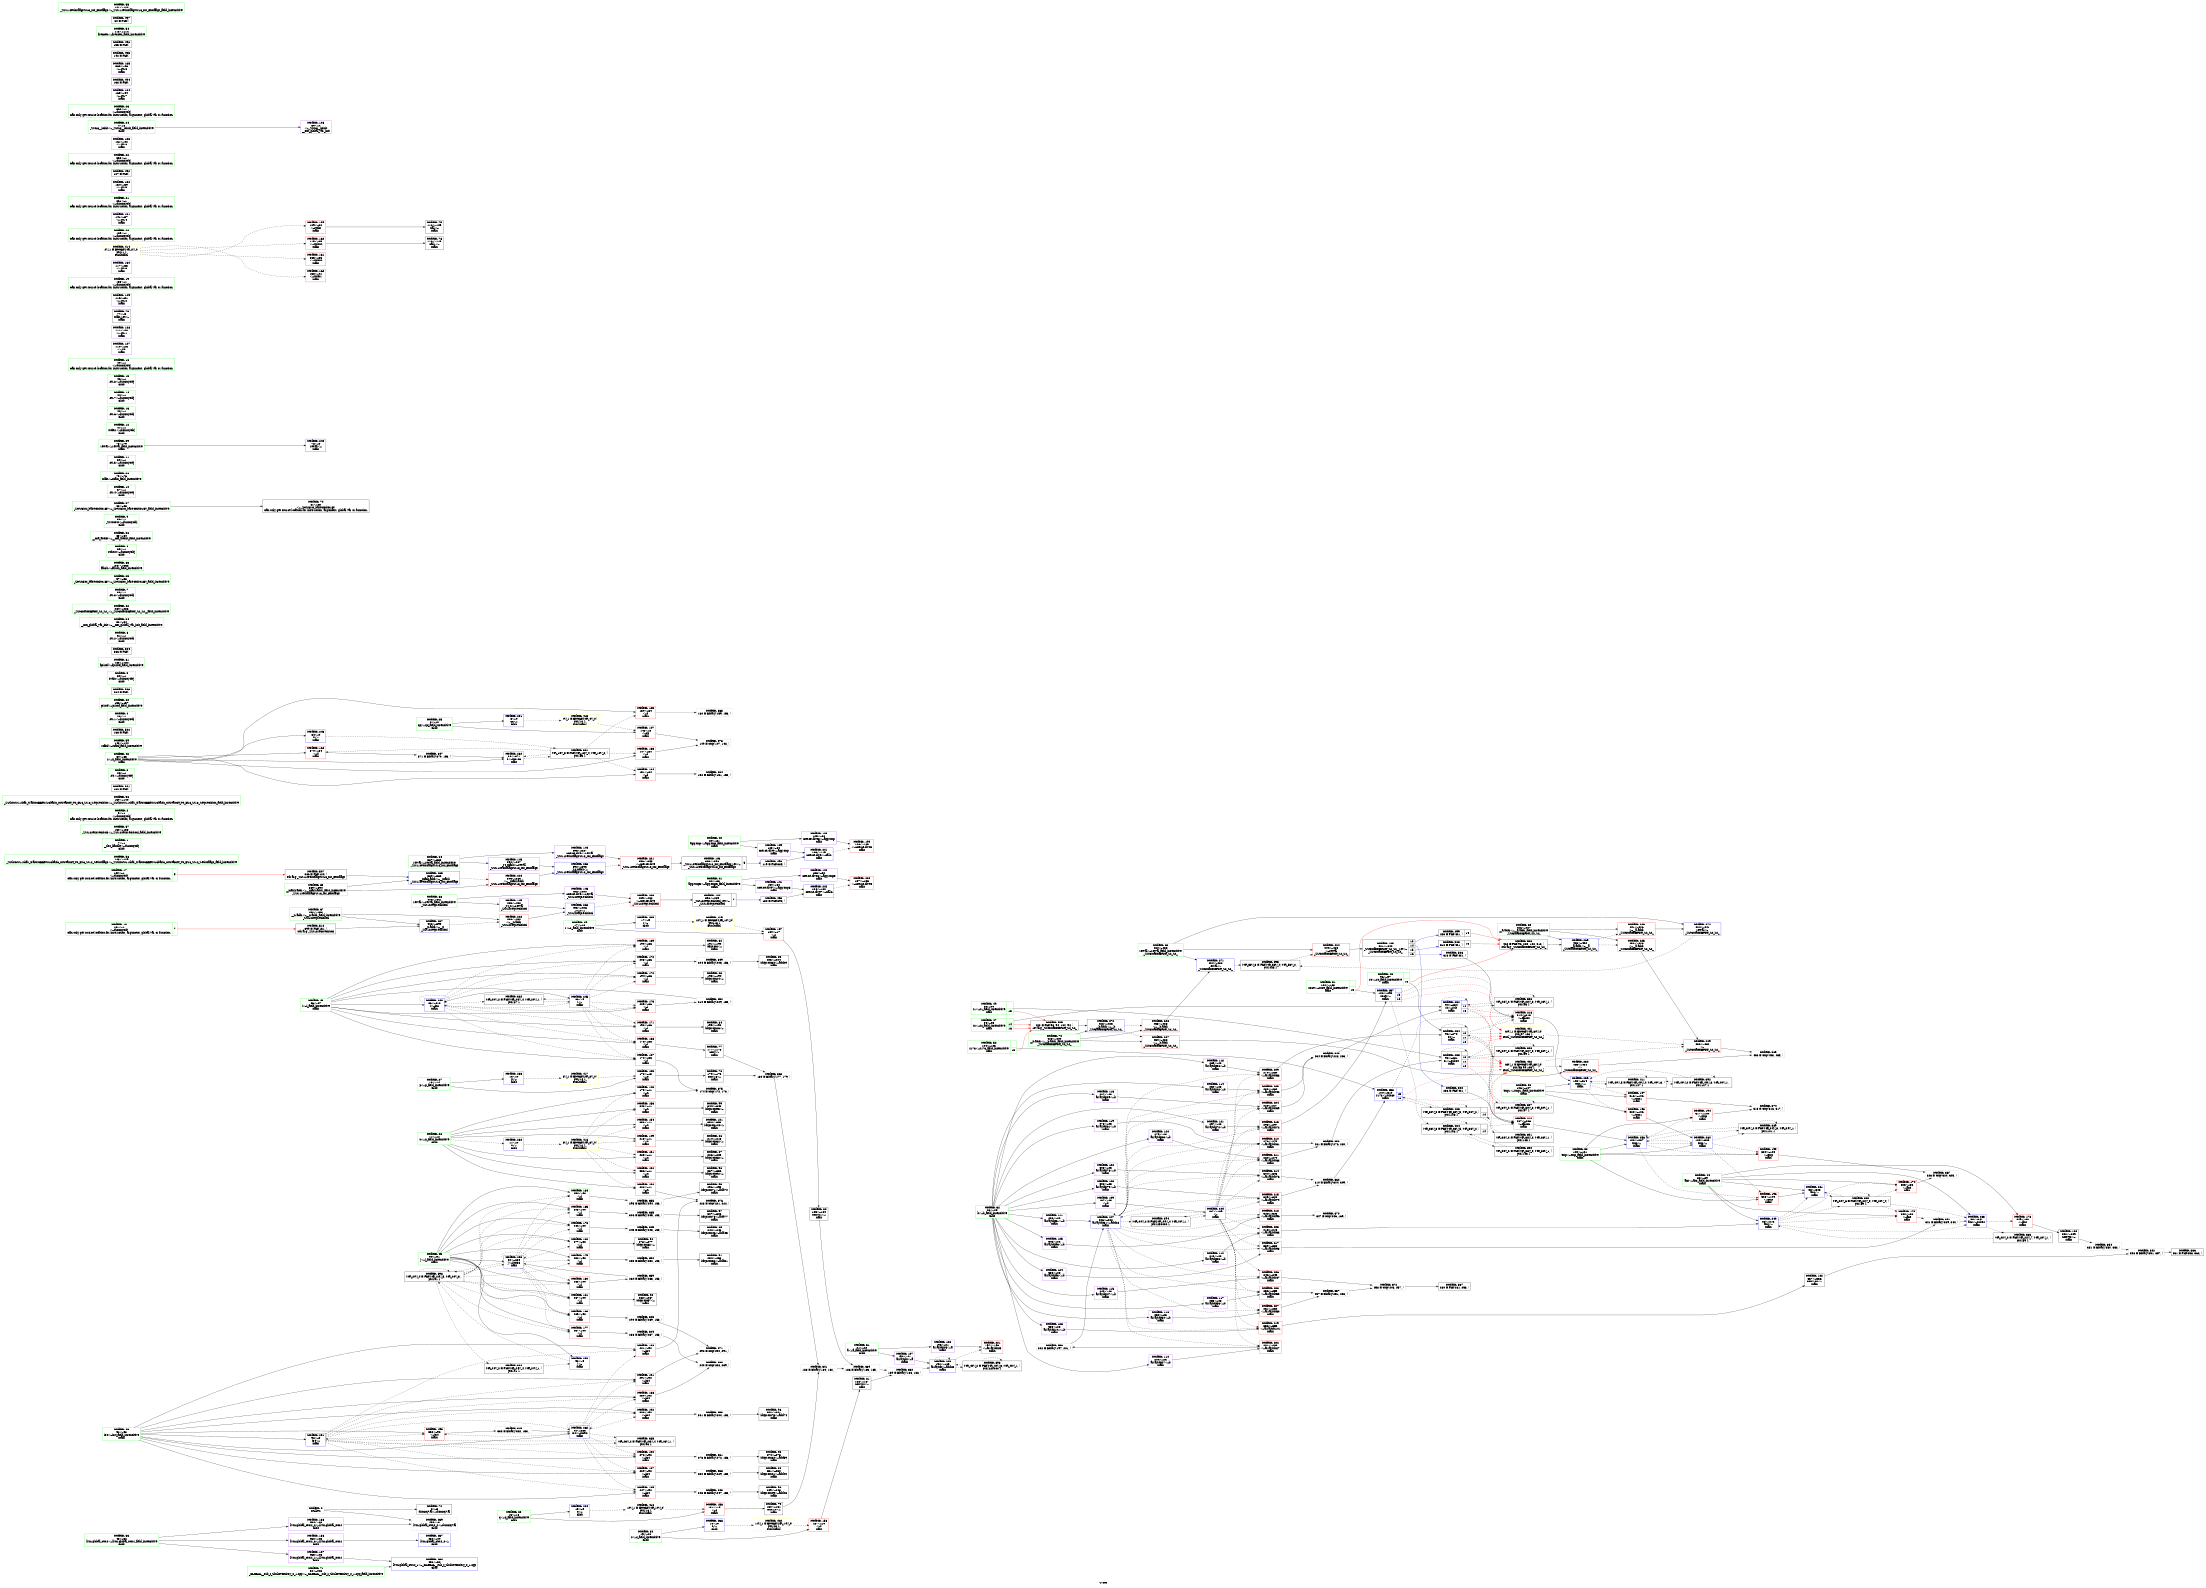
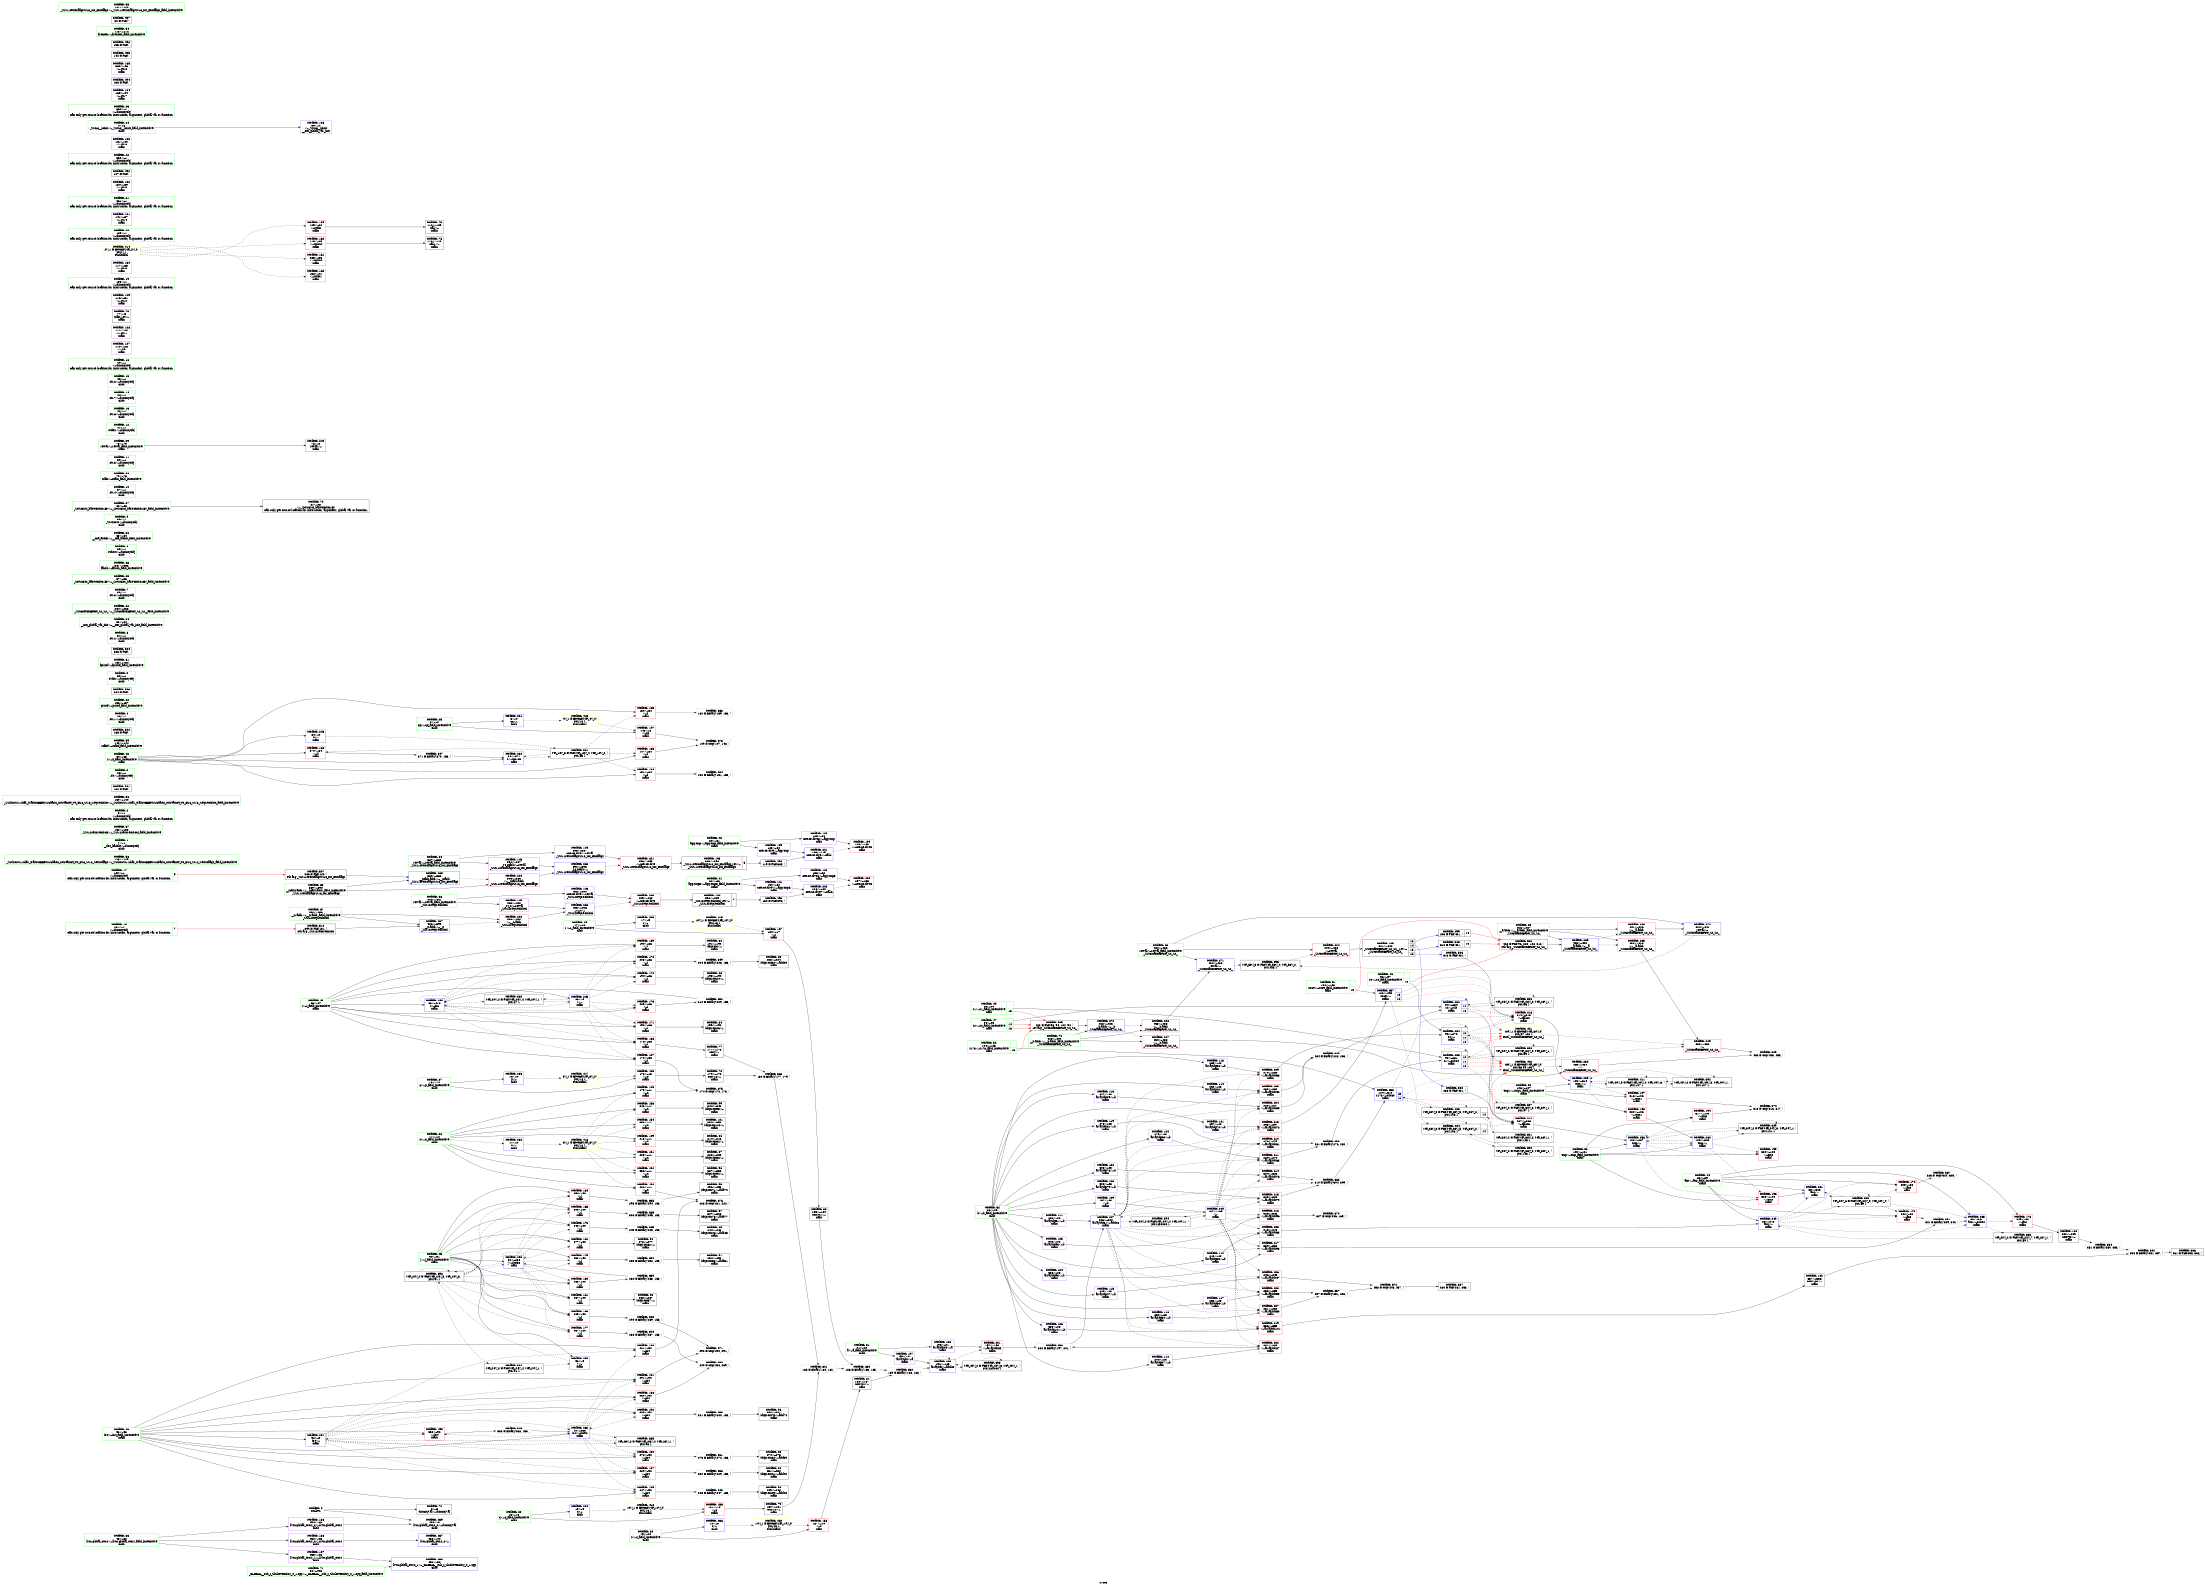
(1851, 1163) -> none
(1178, 1180) -> (1212, 1192)
(580, 1195) -> (580, 1195)
(484, 1269) -> (484, 1269)
none -> (1019, 1347)
